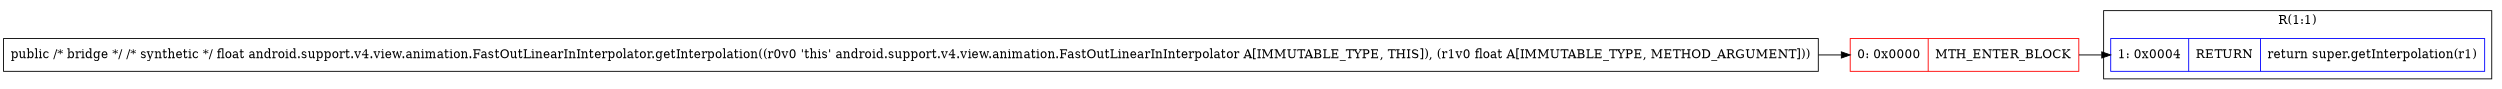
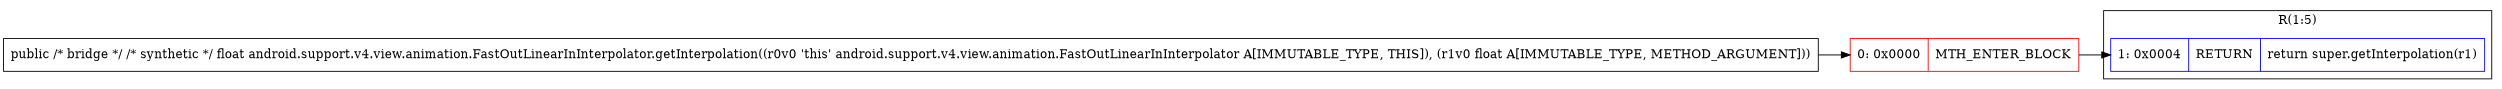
(2298, 21) -> (2298, 21)
